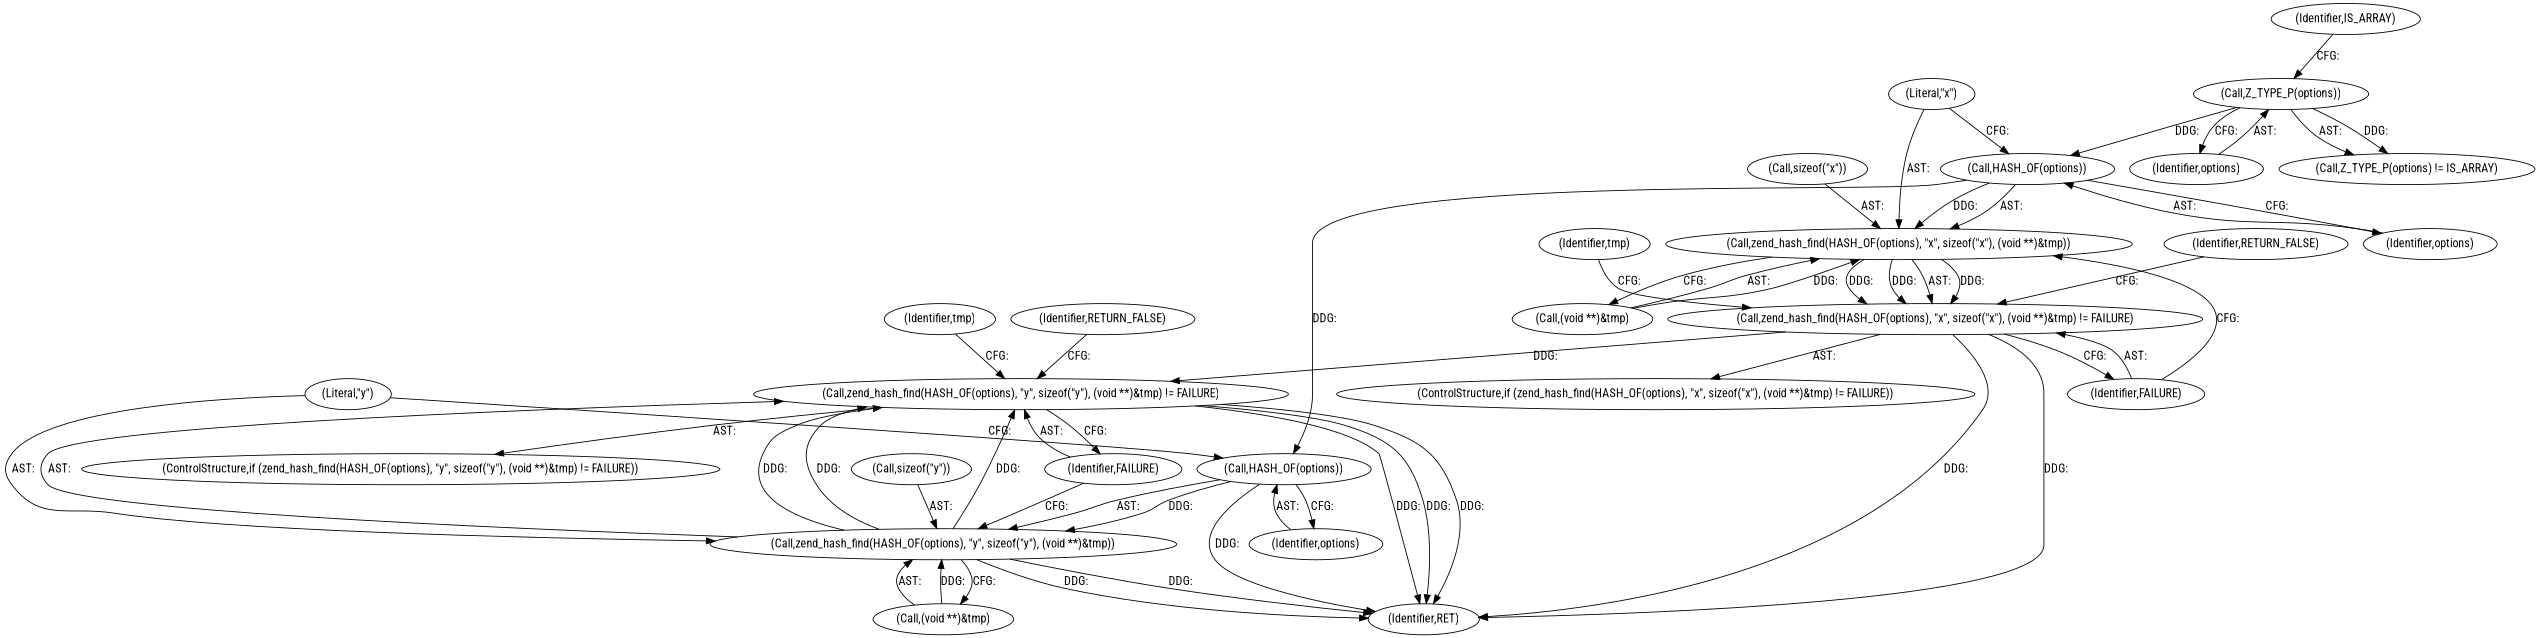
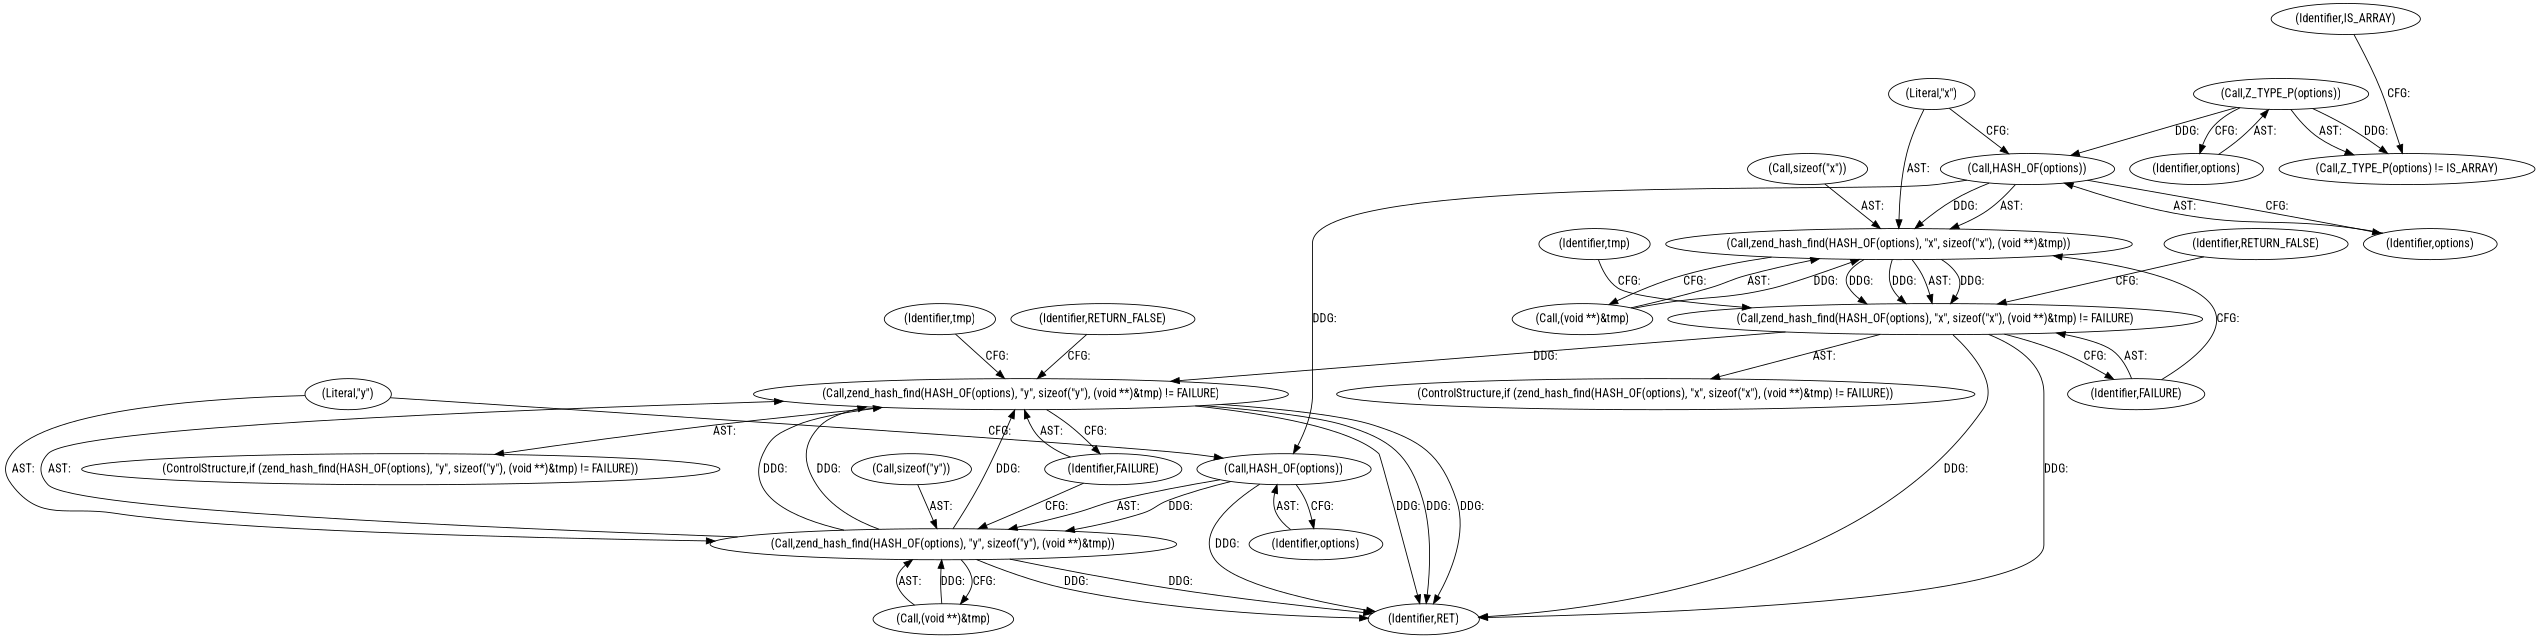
(2316, 53) -> (2380, 88)
